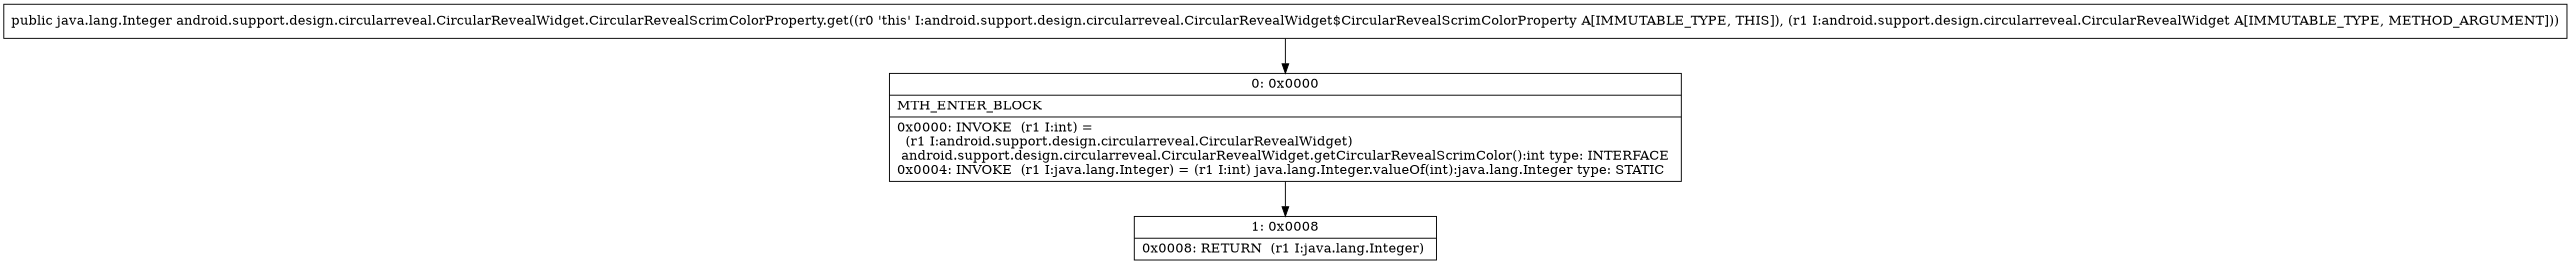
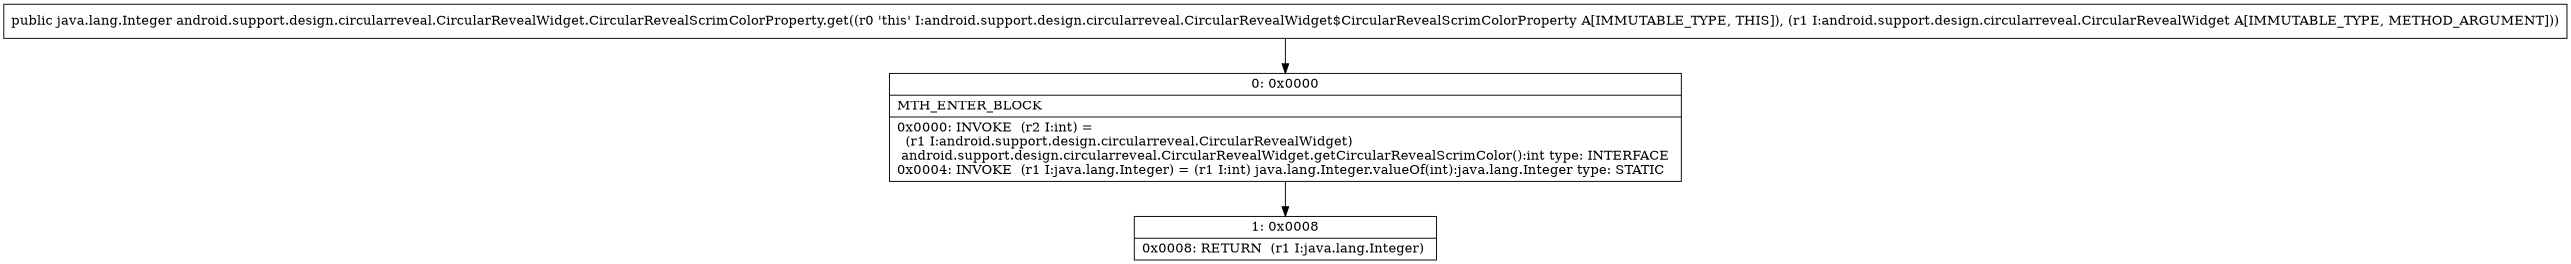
(997, 127) -> (997, 127)
